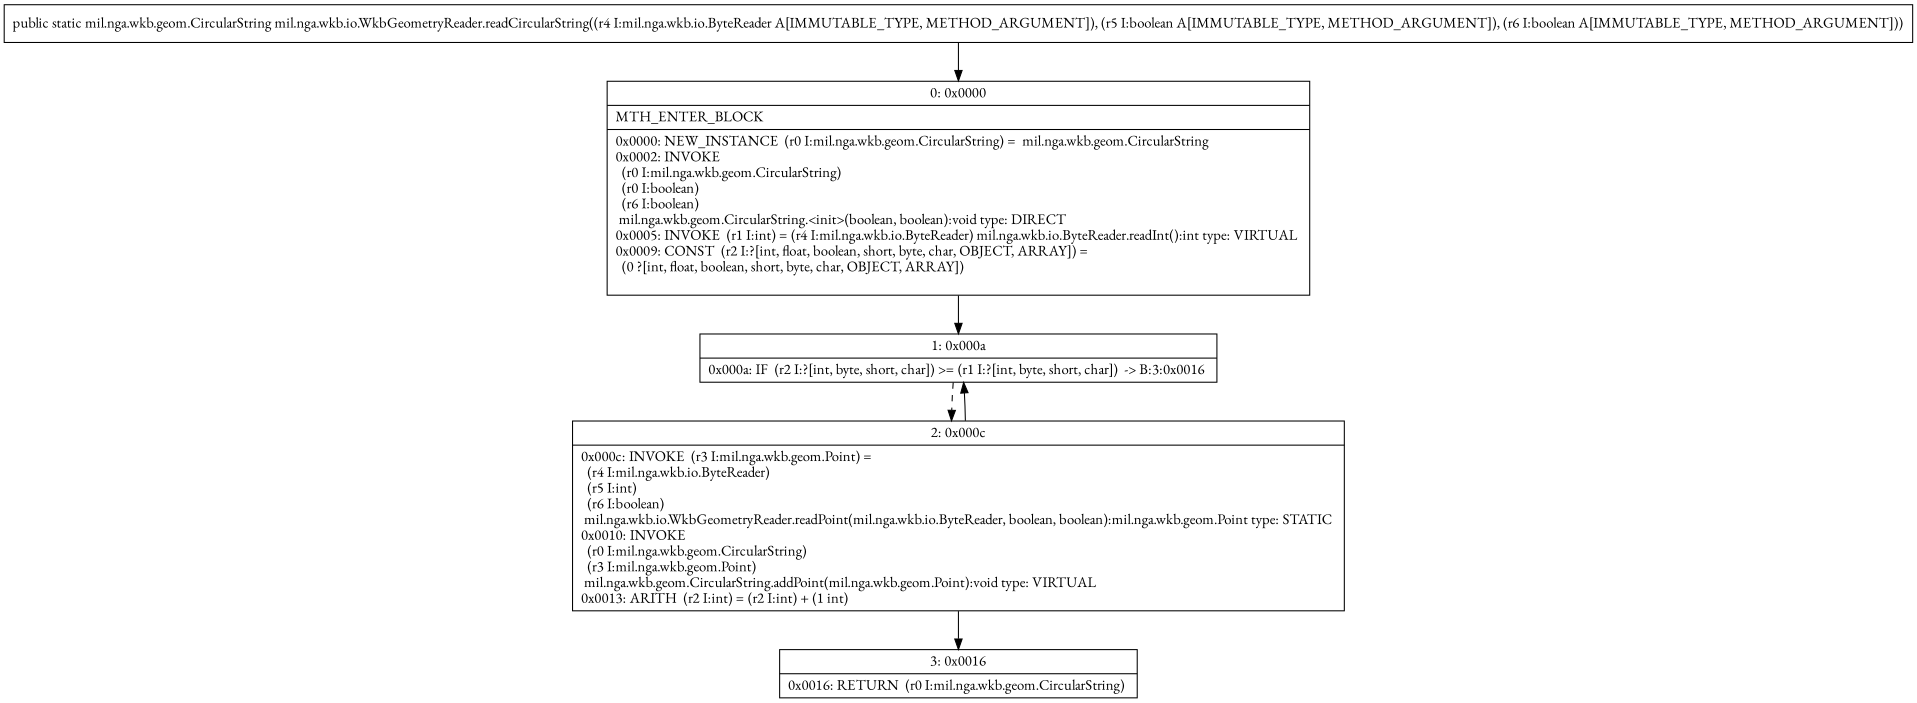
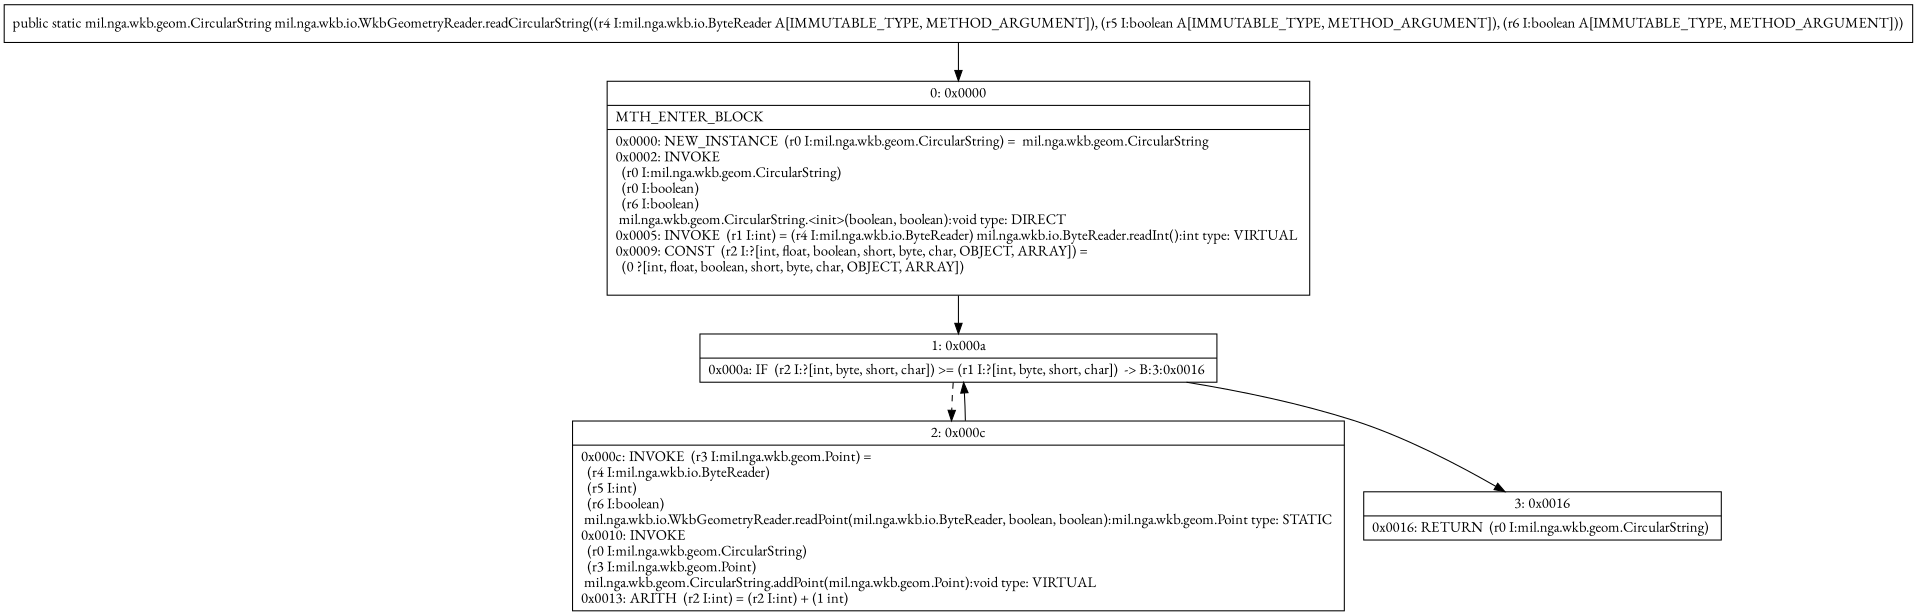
(958, 625) -> (1347, 418)
